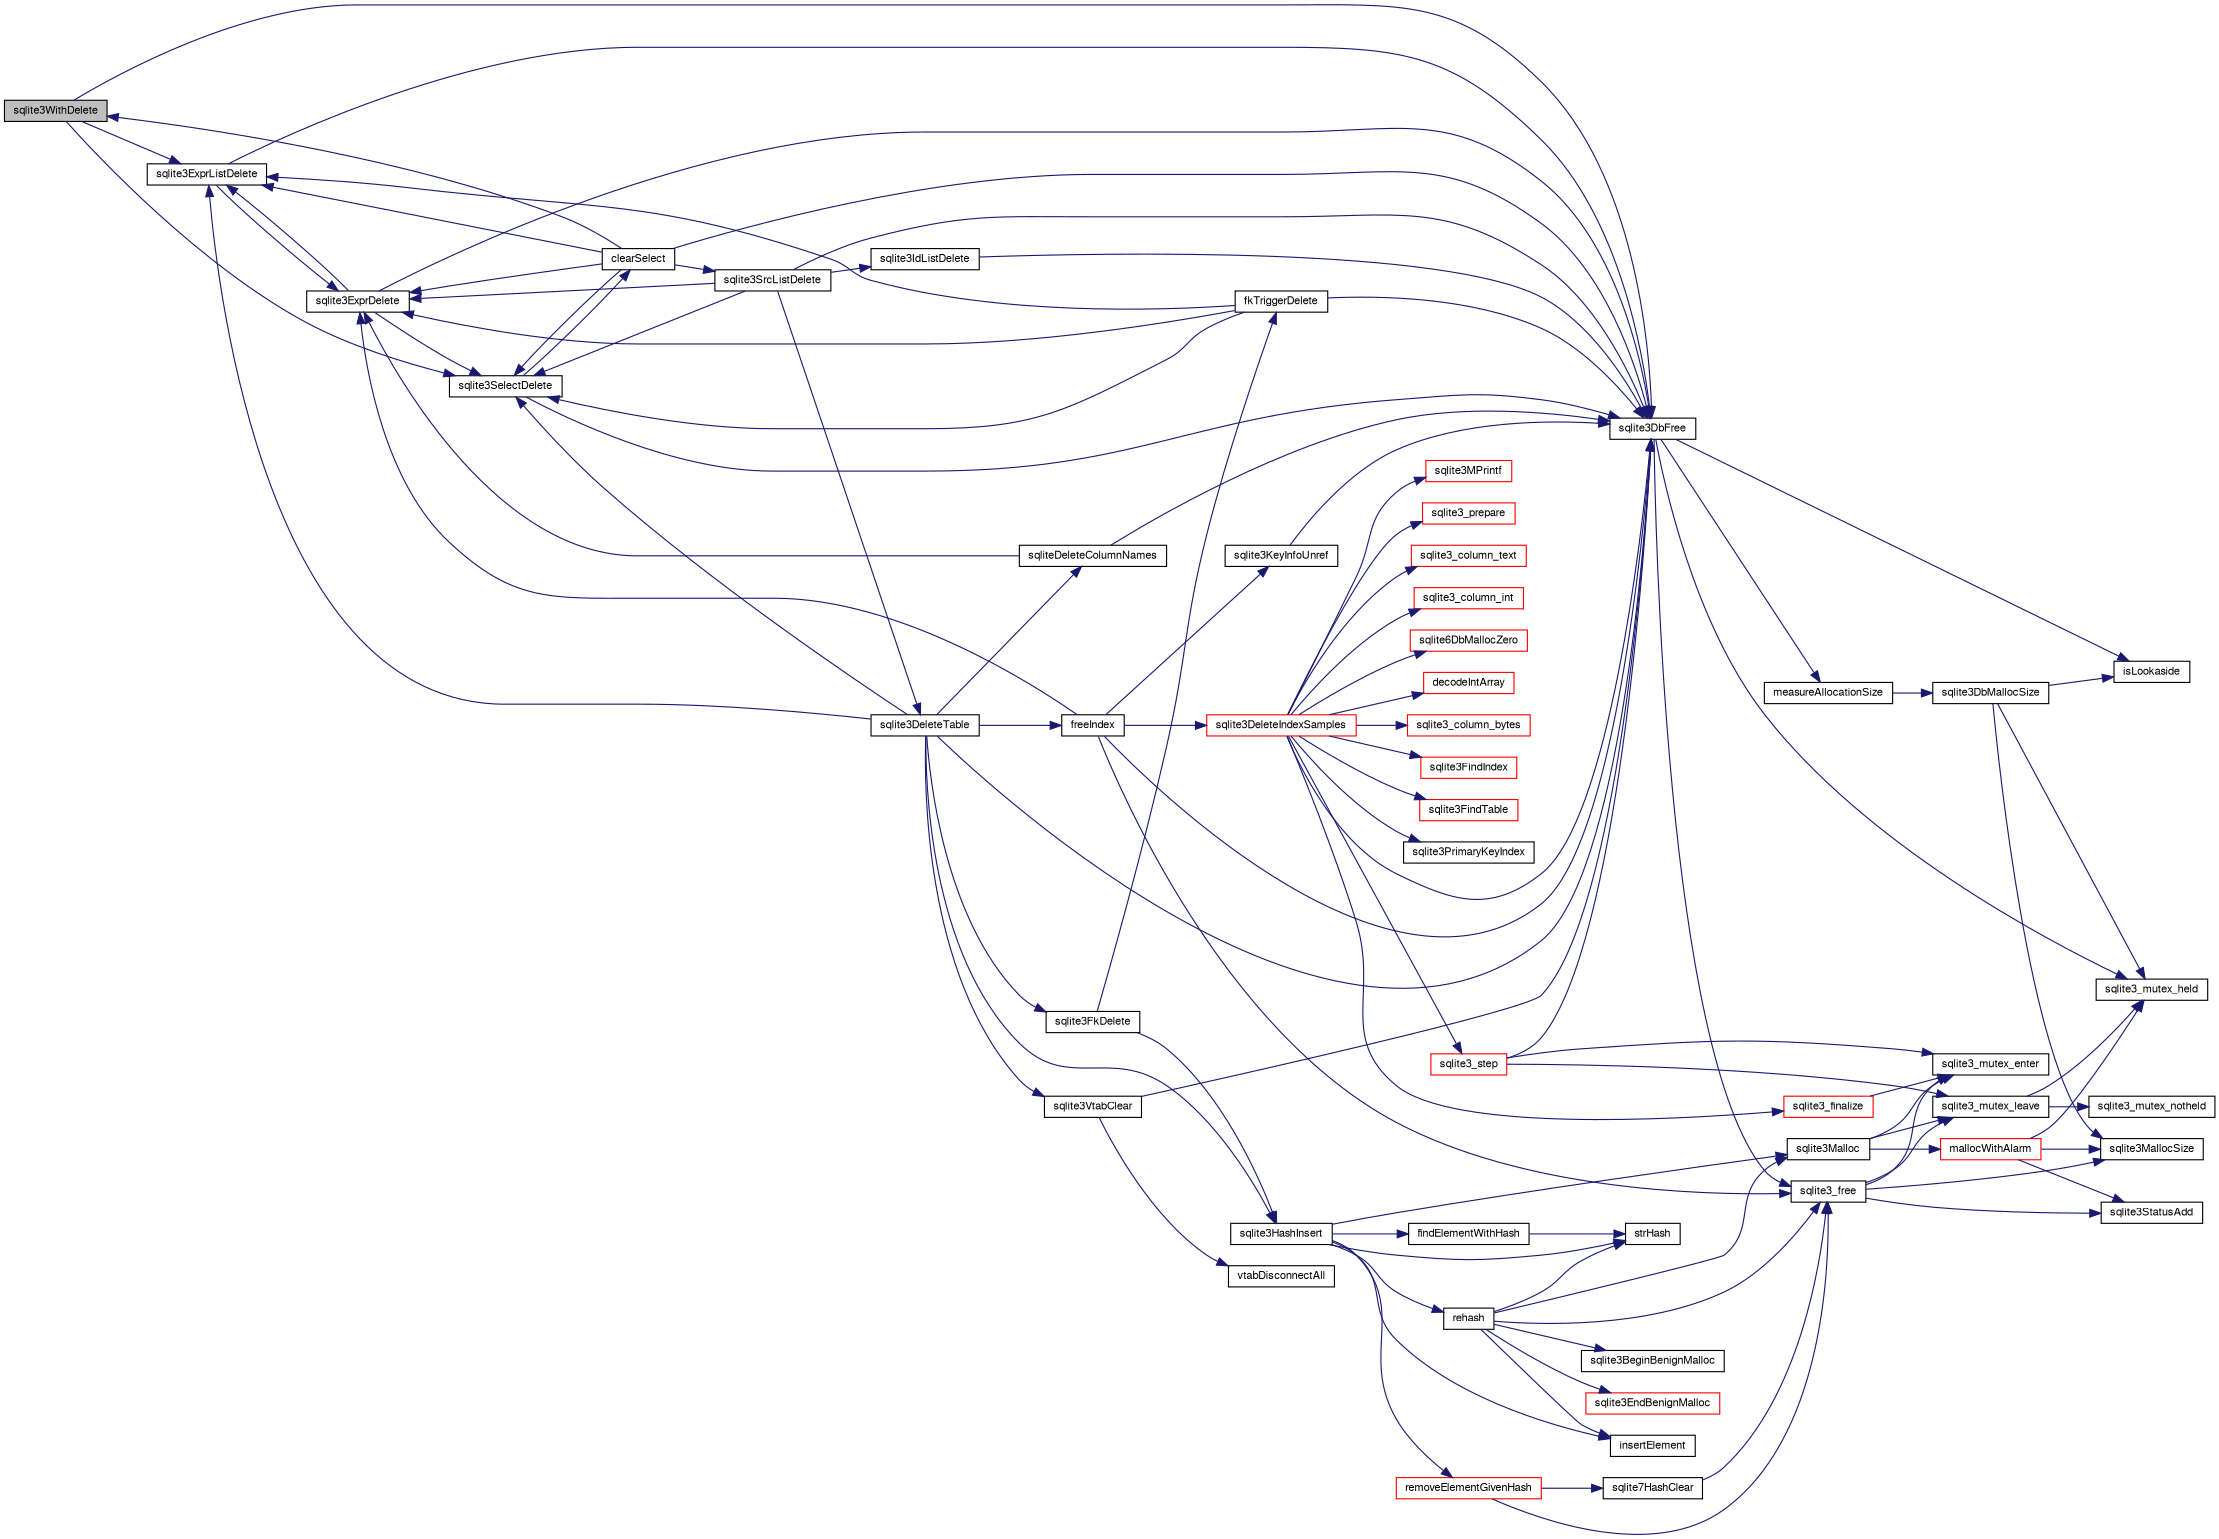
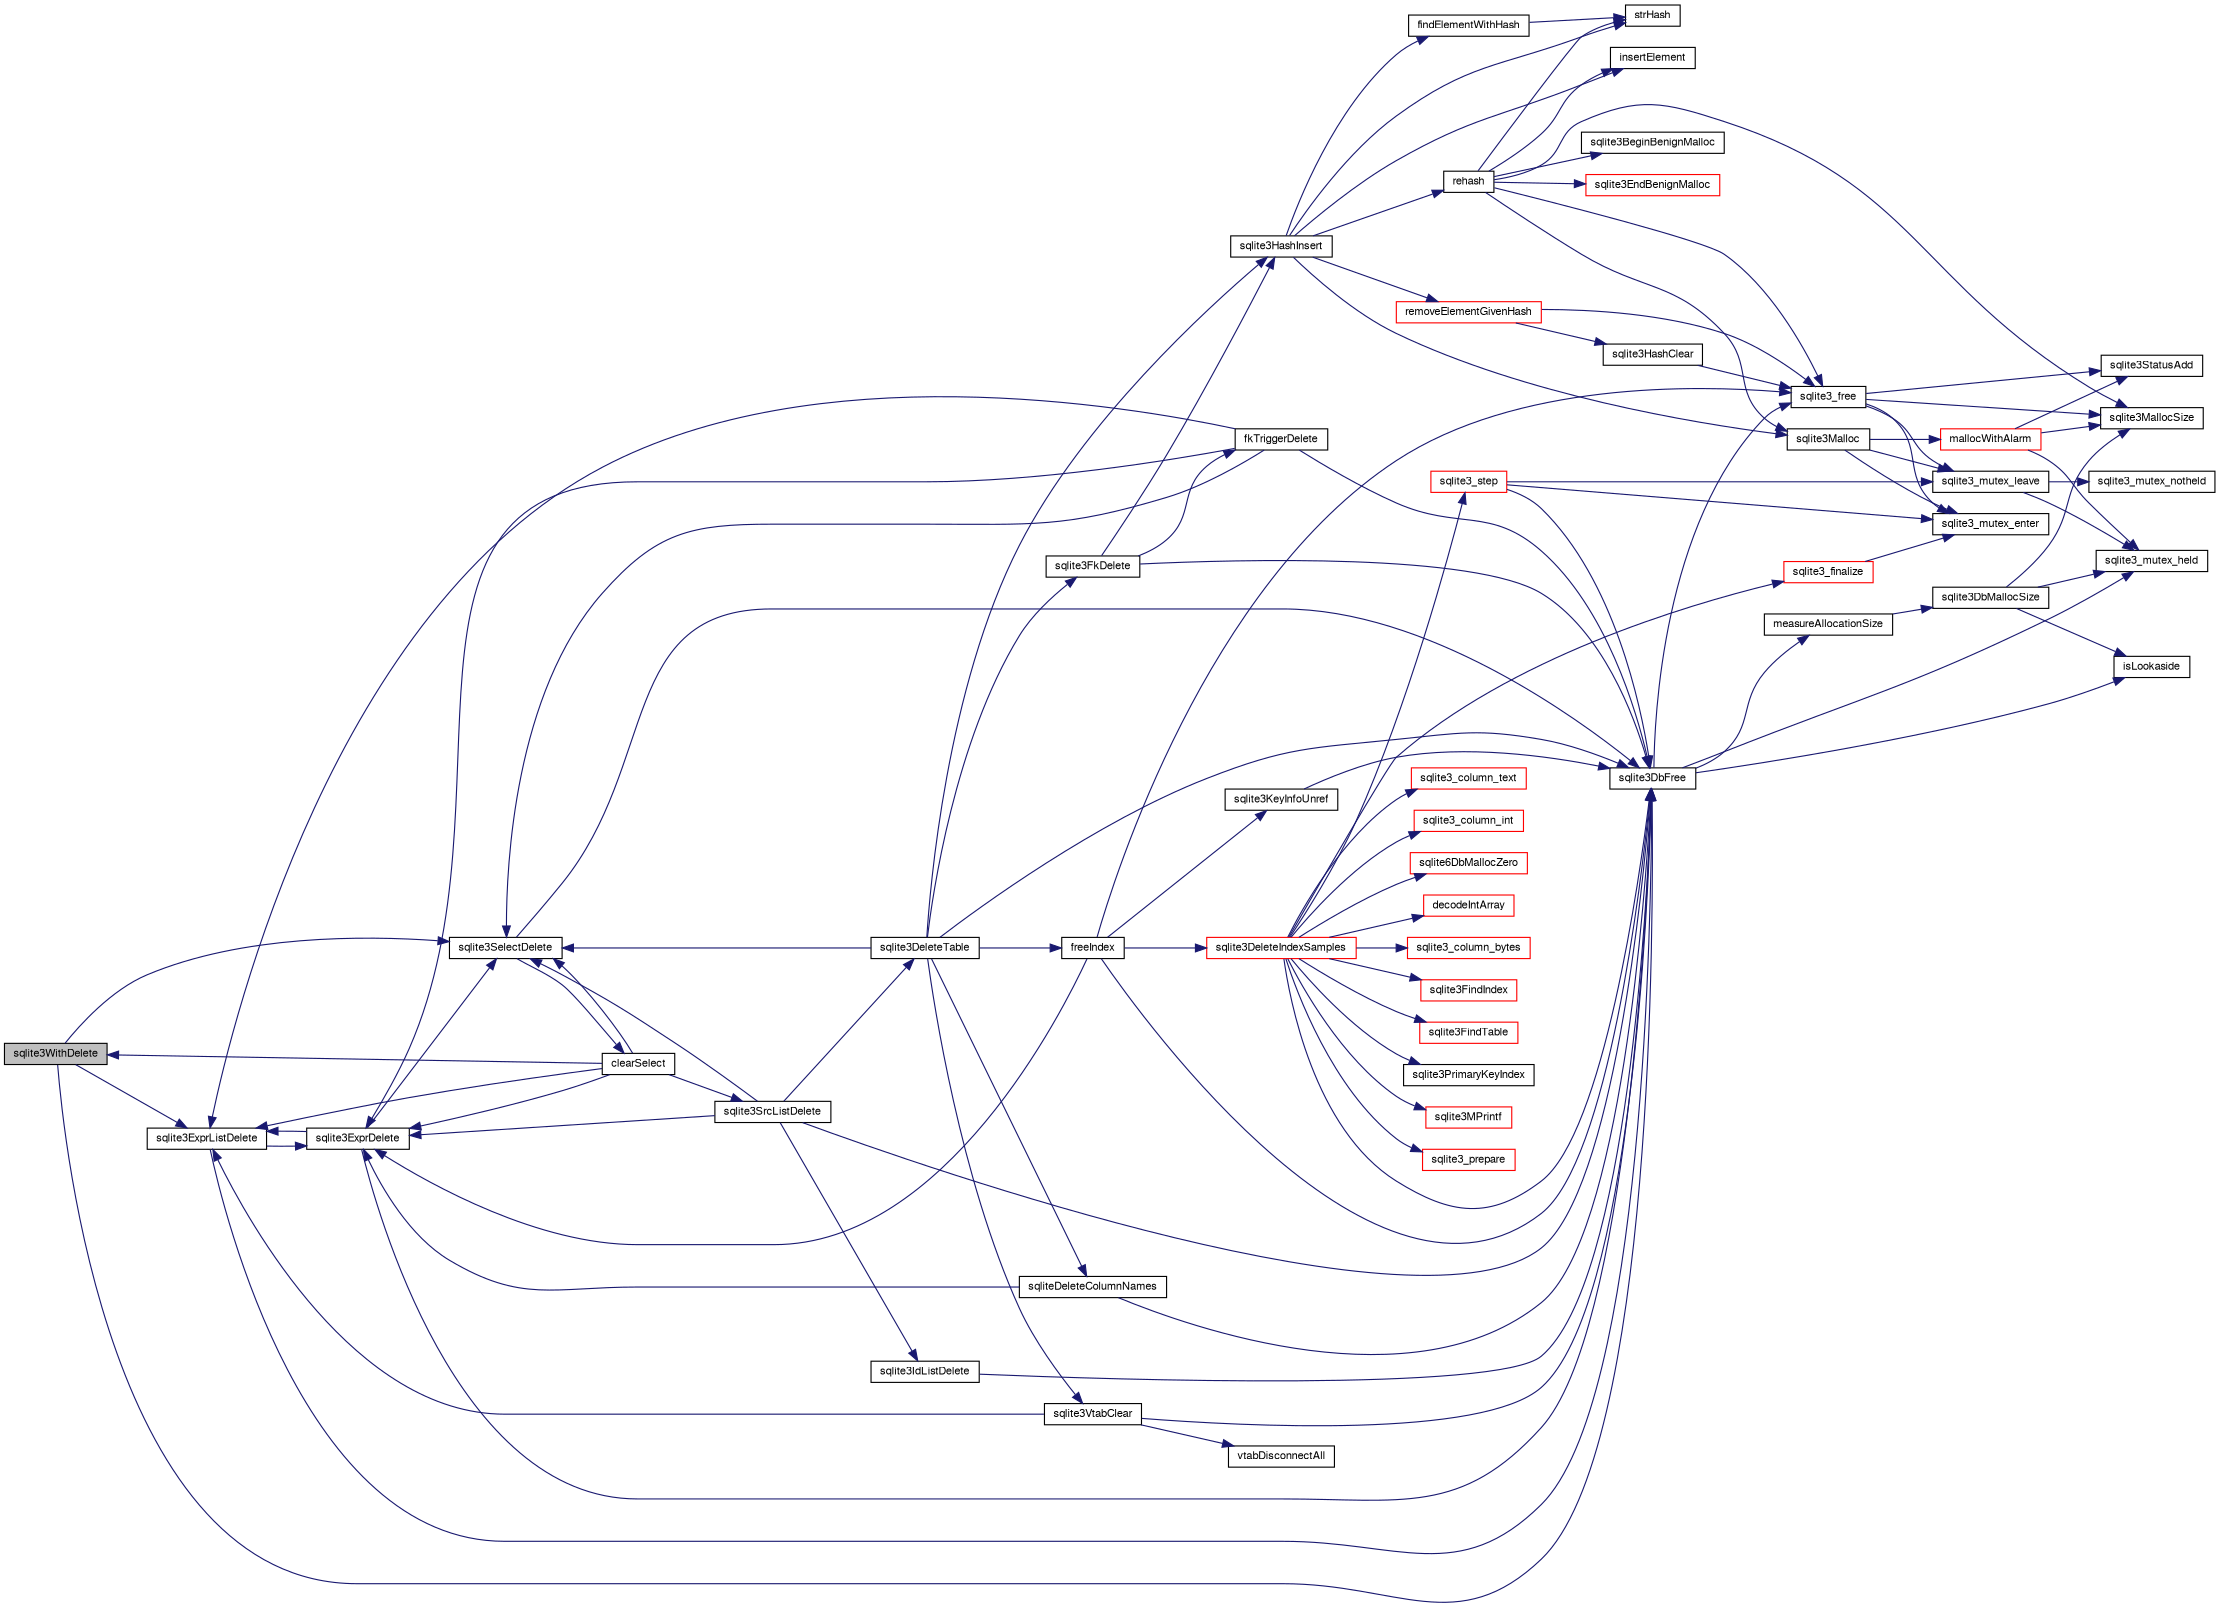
none -> (1828, 169)
(1217, 174) -> (1426, 567)
(382, 655) -> (573, 1414)
(1653, 1488) -> (1653, 355)
